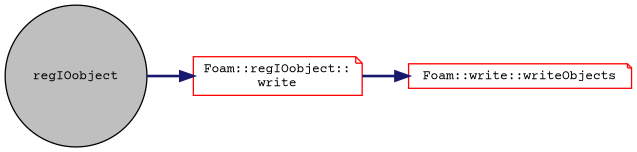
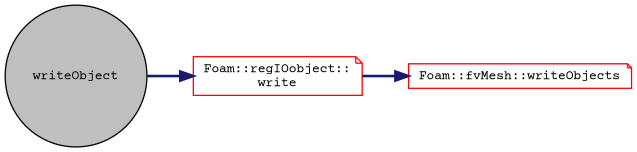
(76, 76) -> (76, 76)
(520, 76) -> (520, 76)
